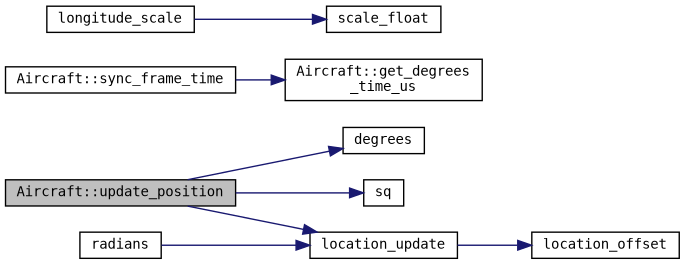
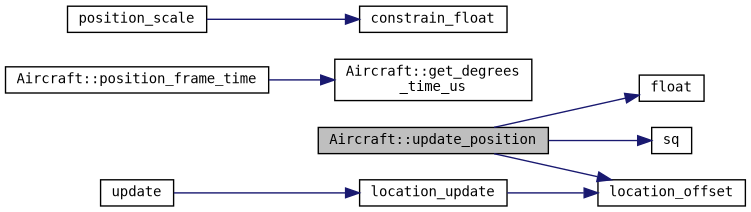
(121, 19) -> (137, 19)
(384, 19) -> (433, 19)
(121, 80) -> (137, 80)
(384, 141) -> (672, 88)
(245, 218) -> (546, 165)
(121, 245) -> (137, 193)
